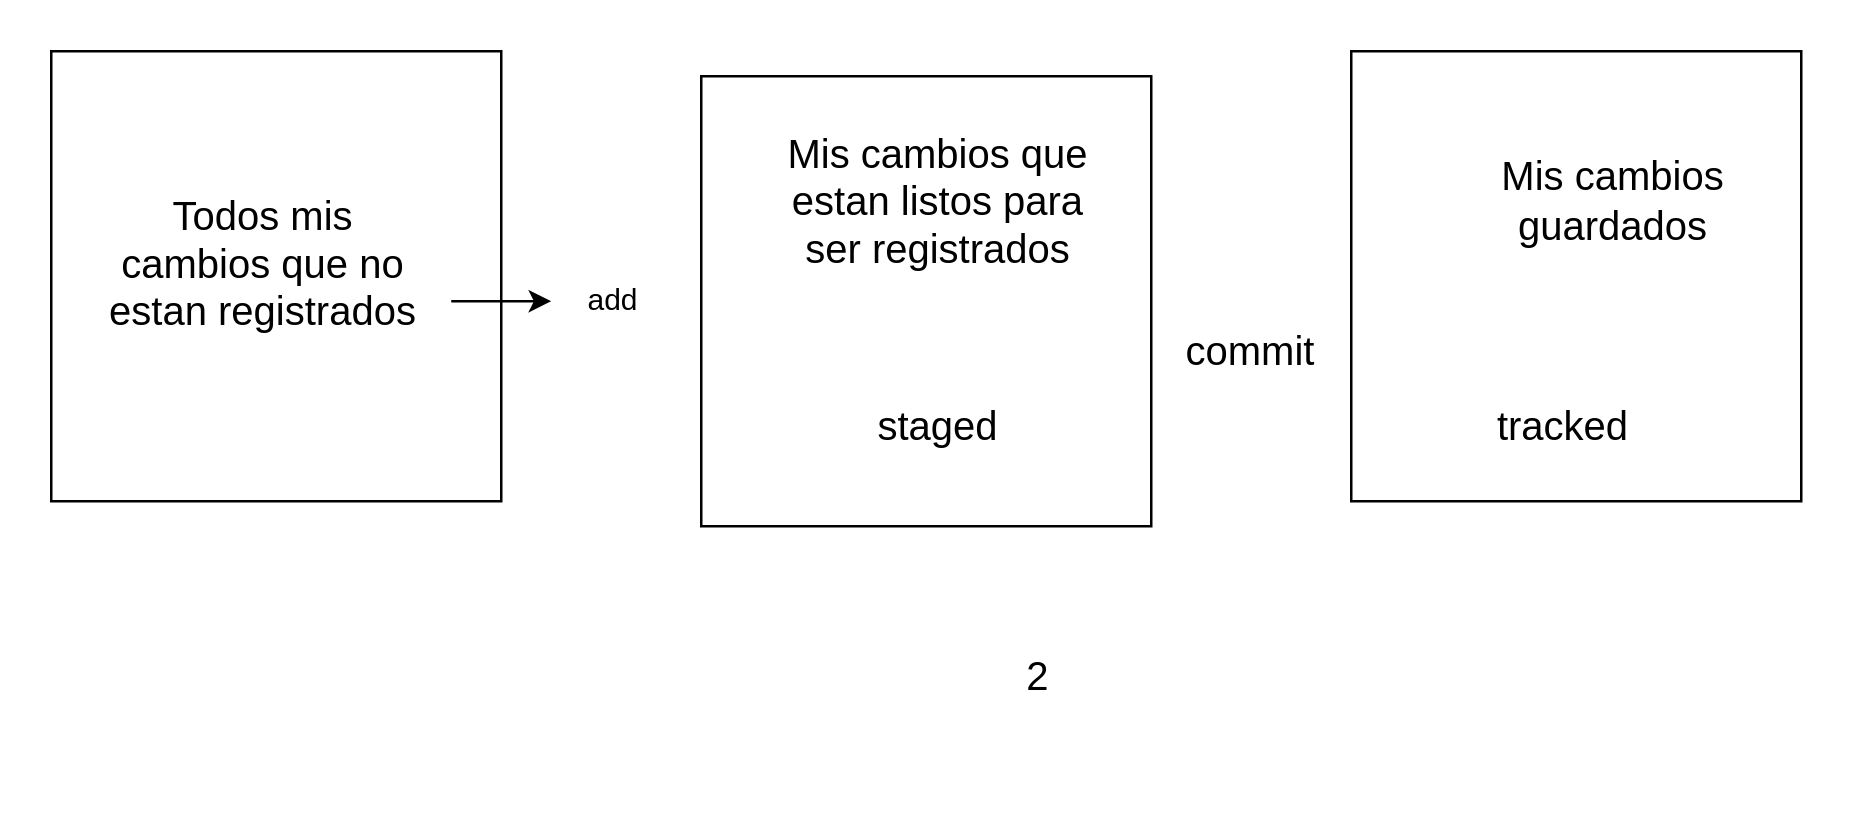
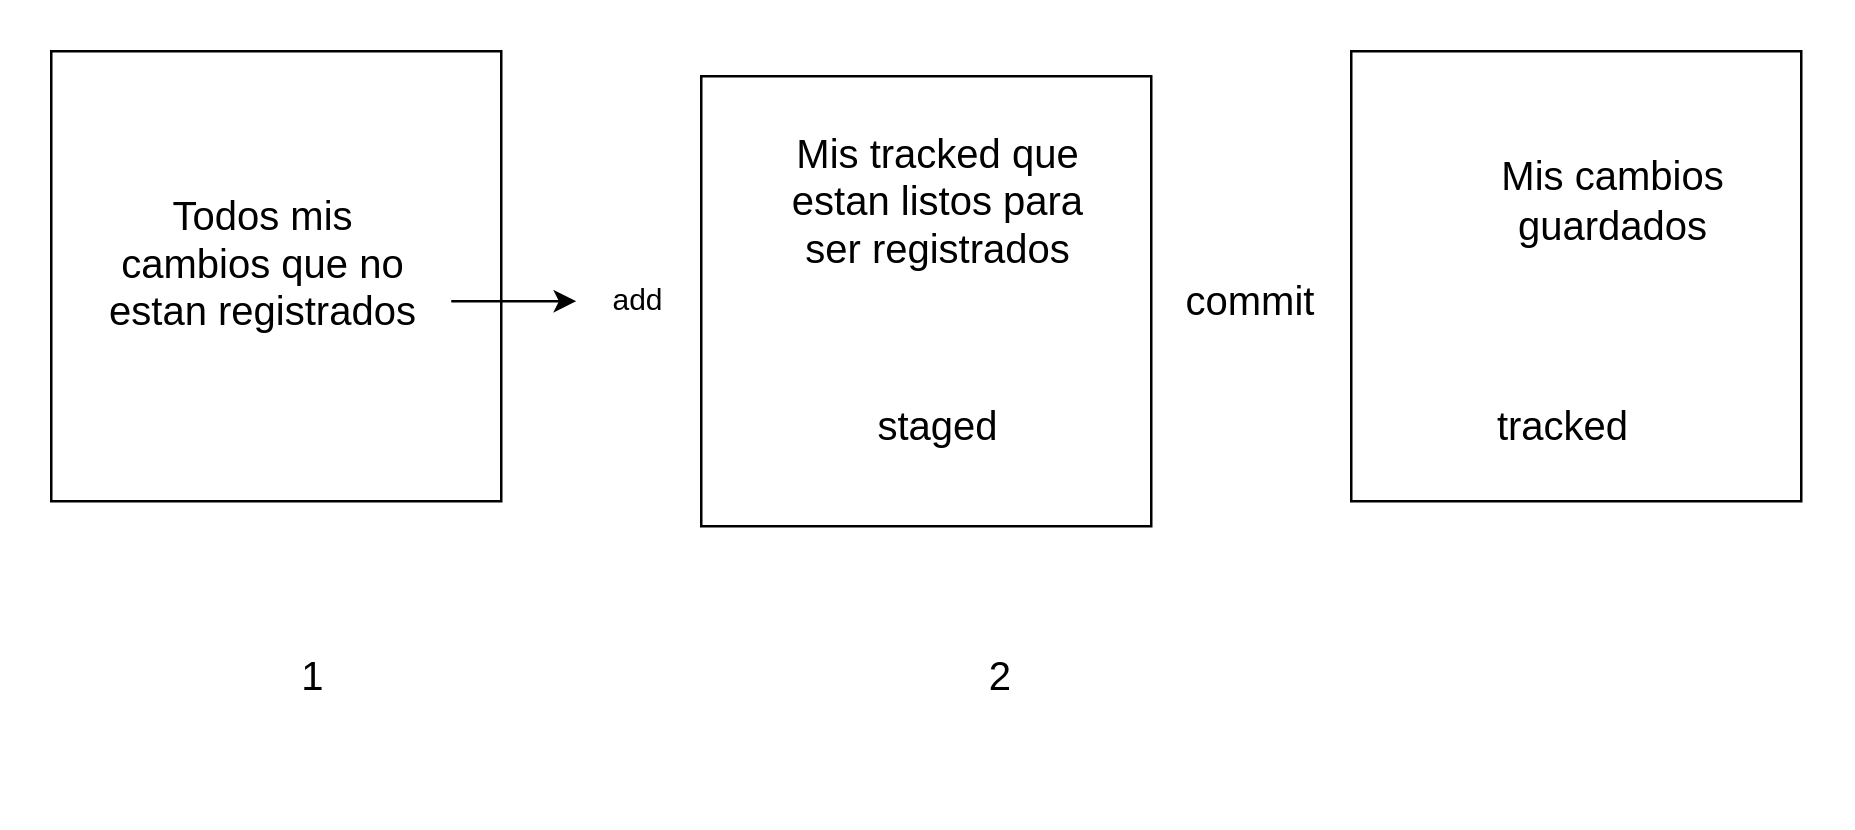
(939, 201) -> (939, 201)
(614, 301) -> (639, 301)
(1251, 351) -> (1251, 301)
none -> (314, 676)
(1039, 676) -> (1001, 676)
